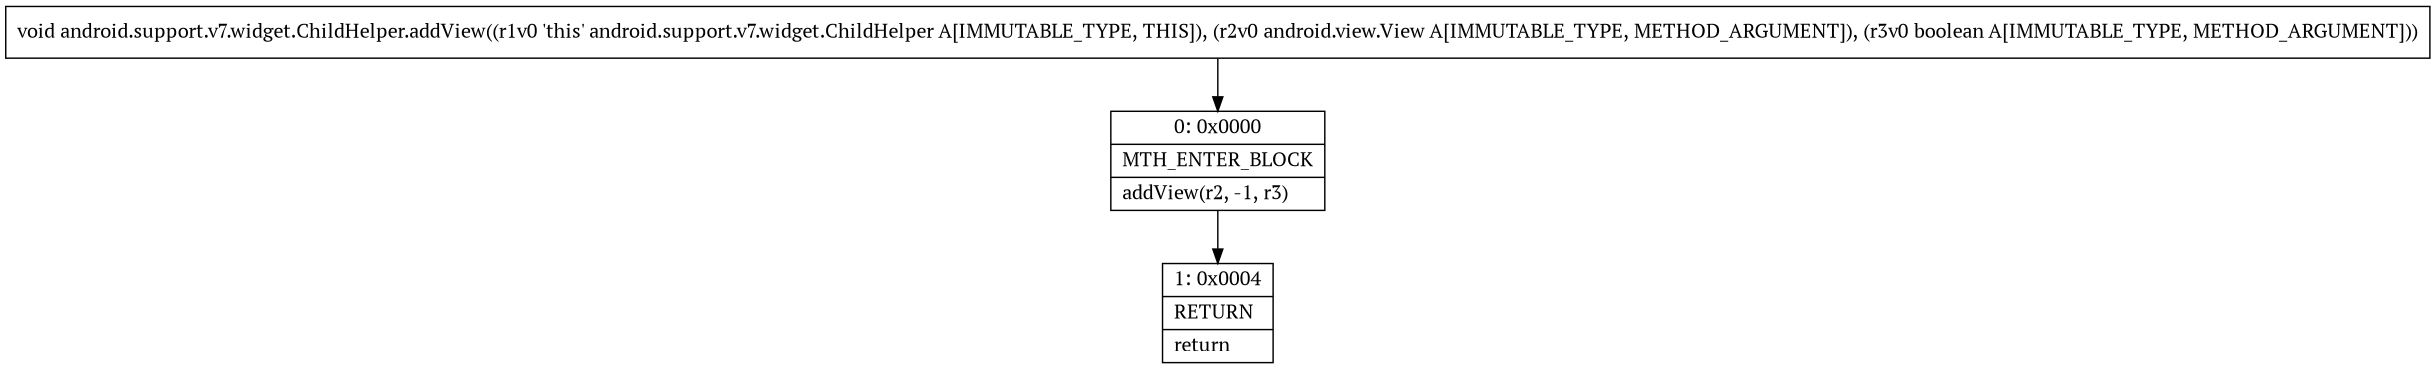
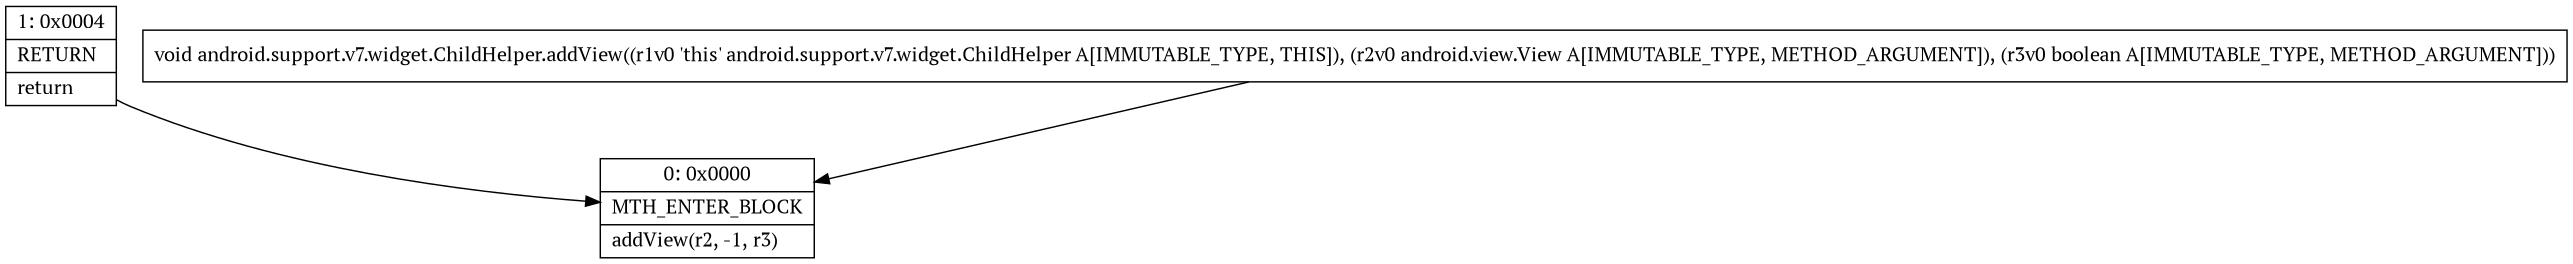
(1218, 230) -> (347, 169)
